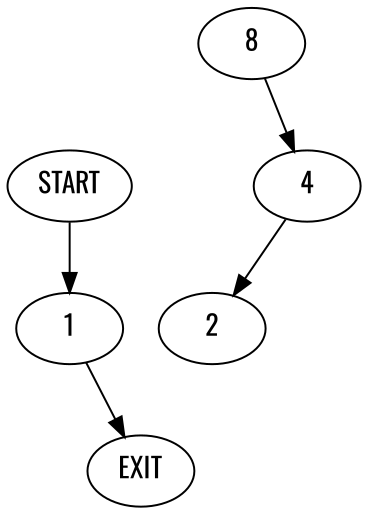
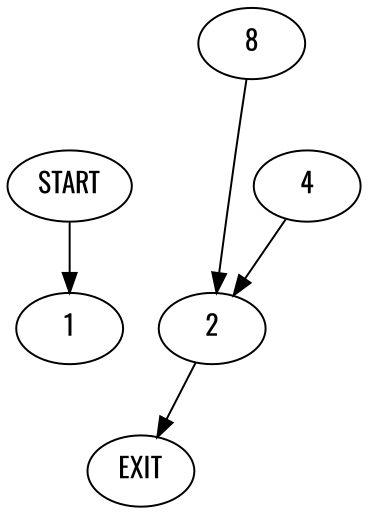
(276, 106) -> (232, 176)
(101, 391) -> (181, 391)
